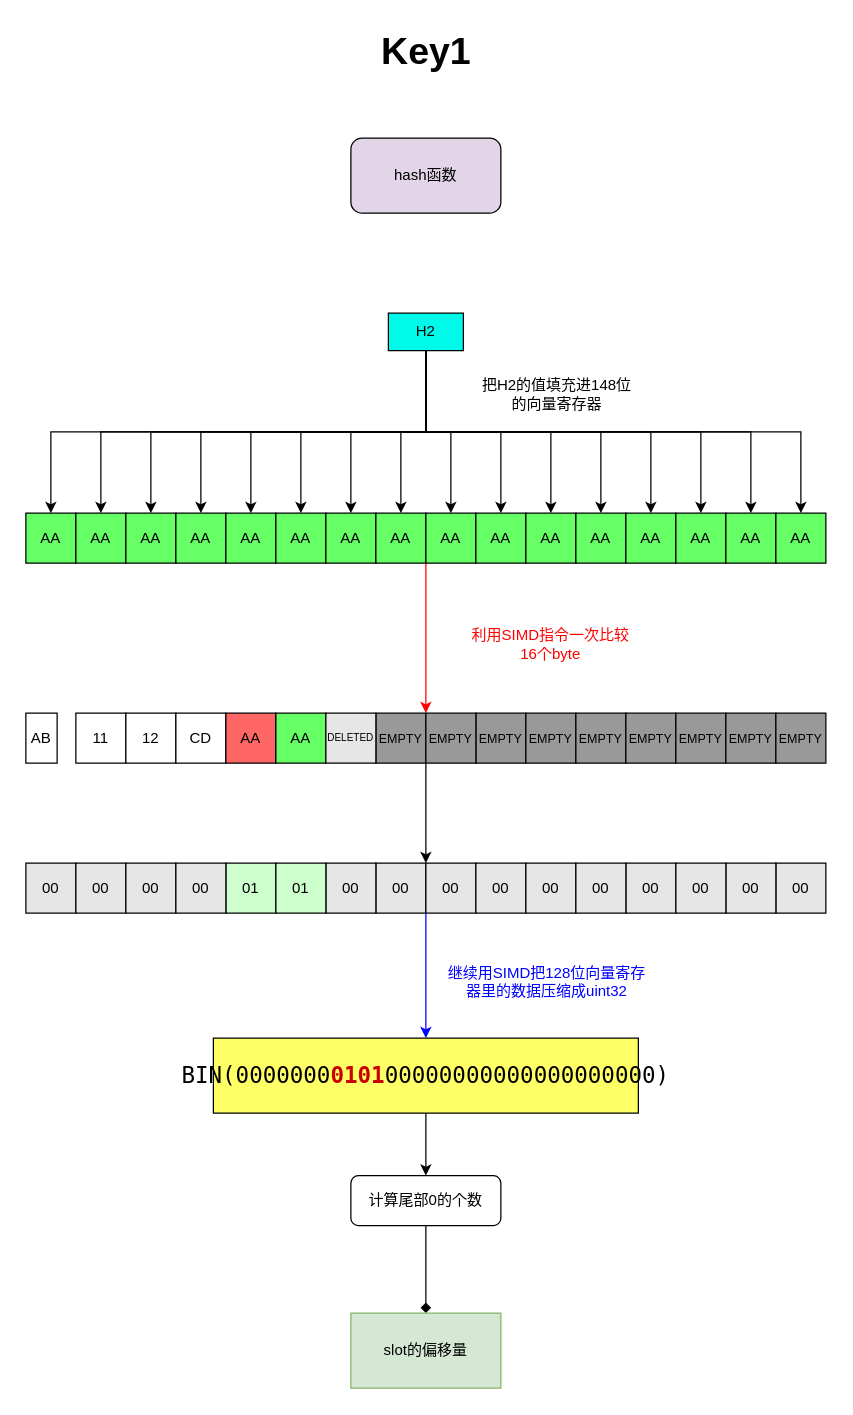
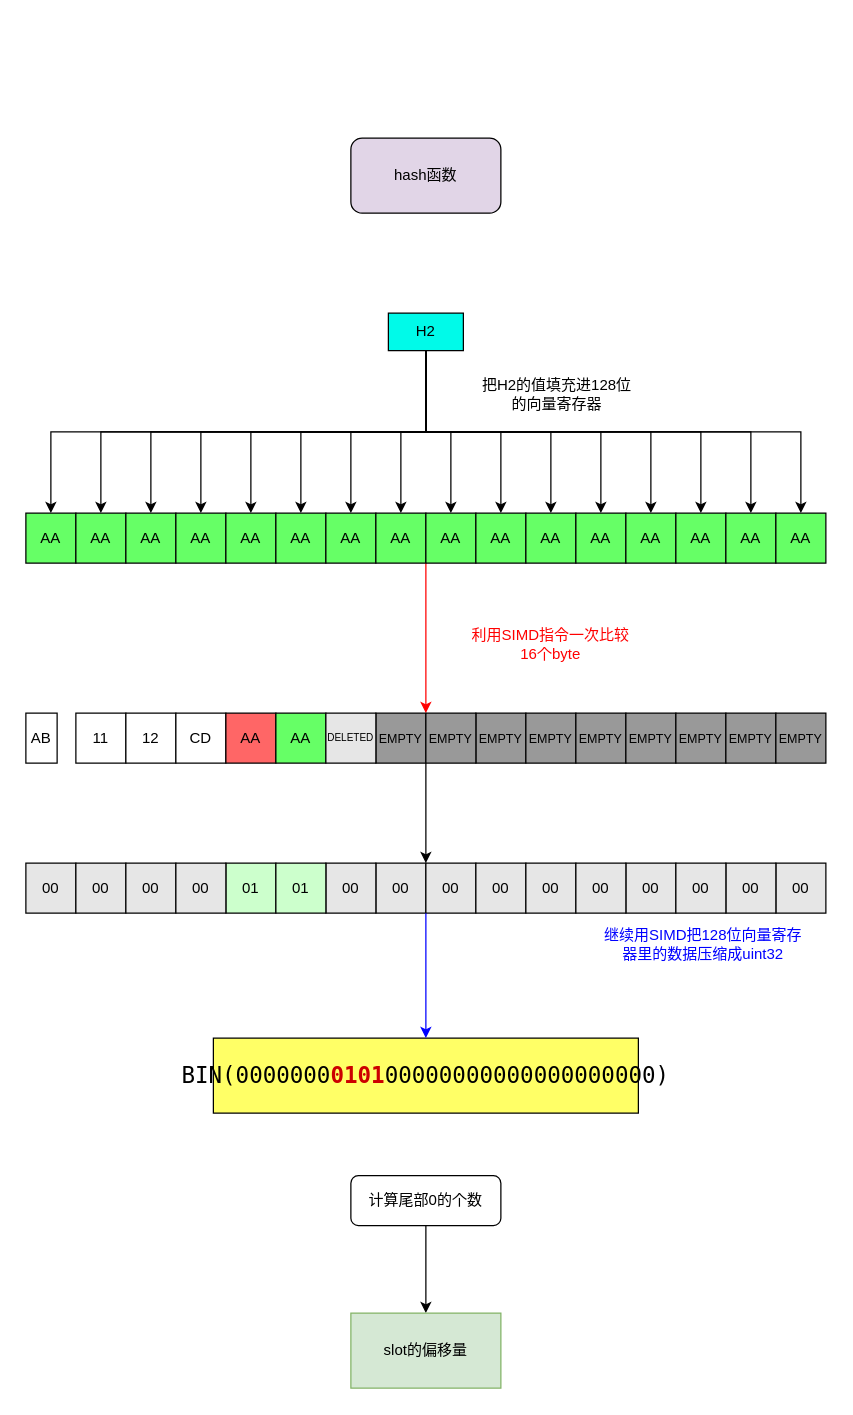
(426, 51) -> none
(557, 394) -> (557, 394)
(547, 982) -> (703, 944)
(426, 1140) -> none
(426, 1302) -> (426, 1303)
